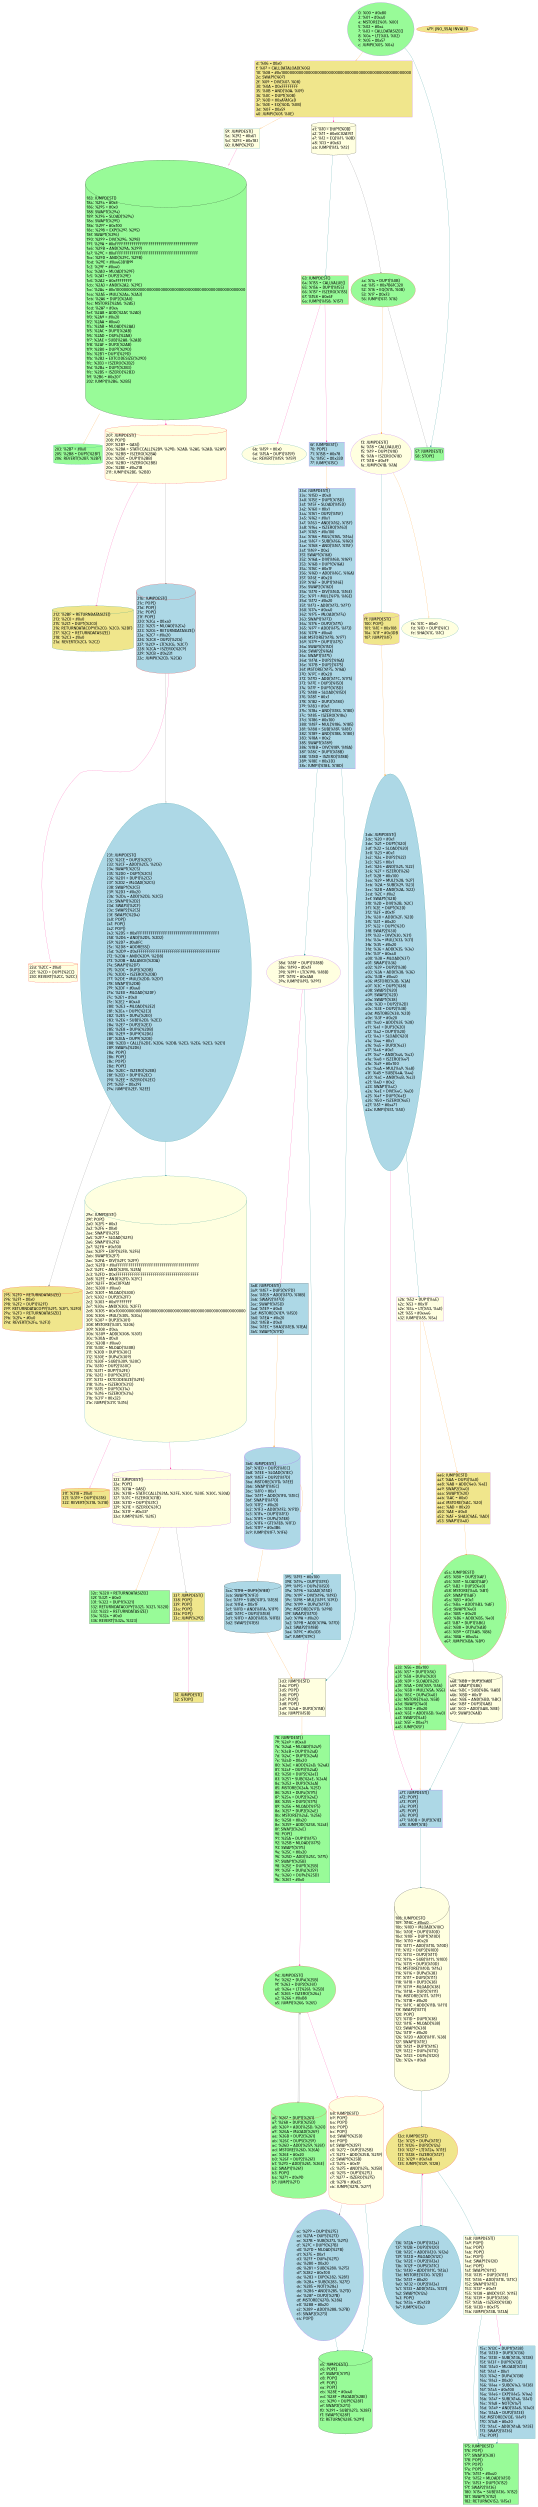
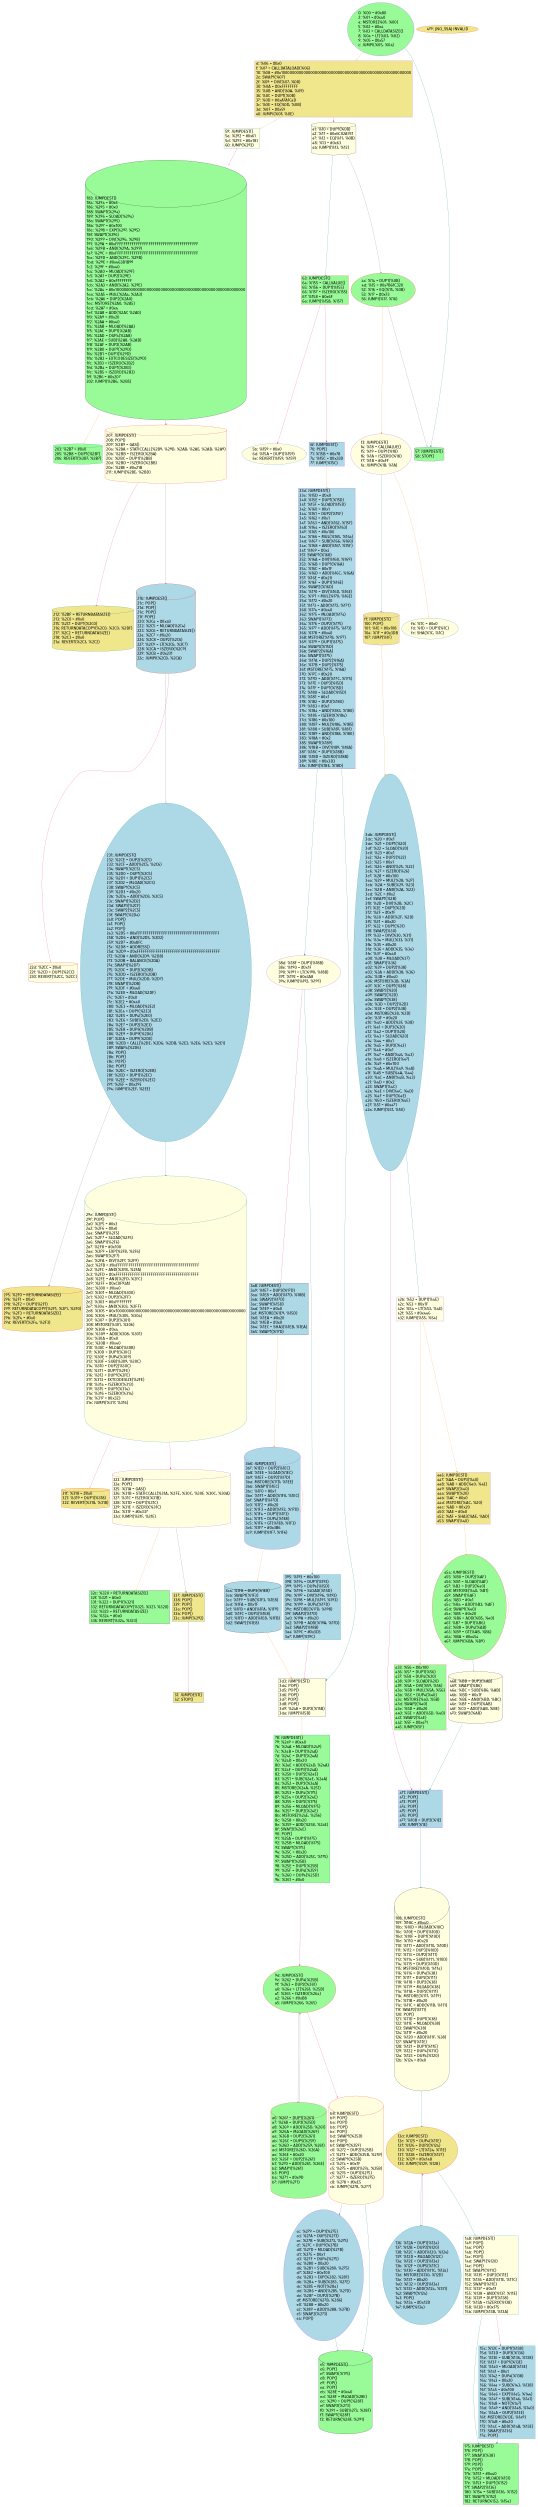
(274, 454) -> (274, 454)
